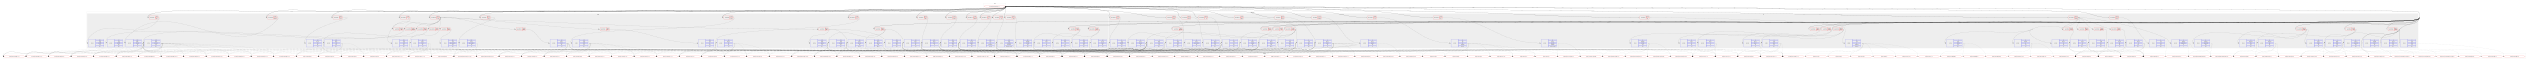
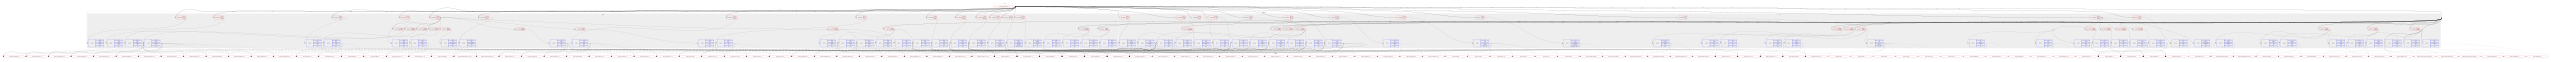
none -> (1253, 57)
